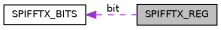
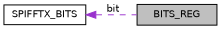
(177, 15) -> (177, 15)
